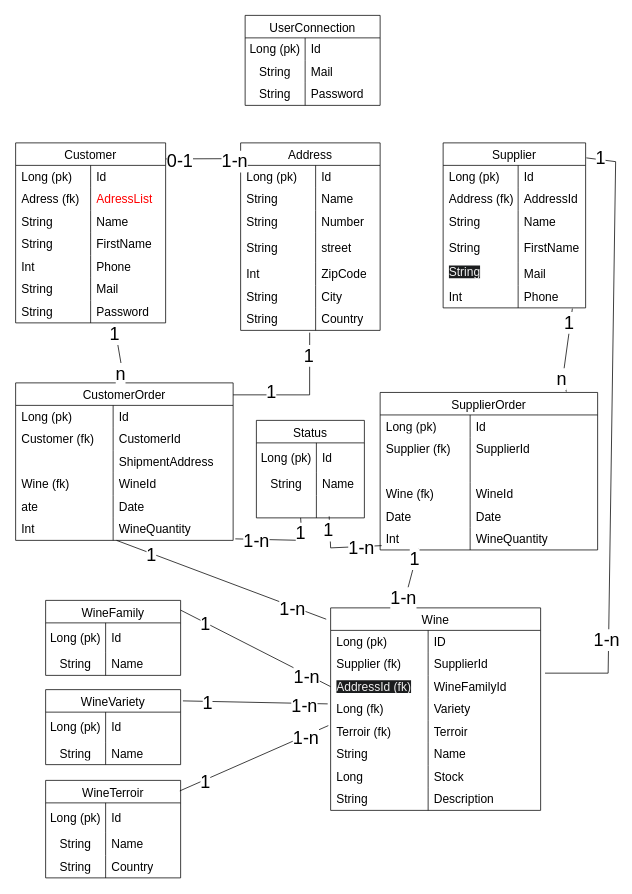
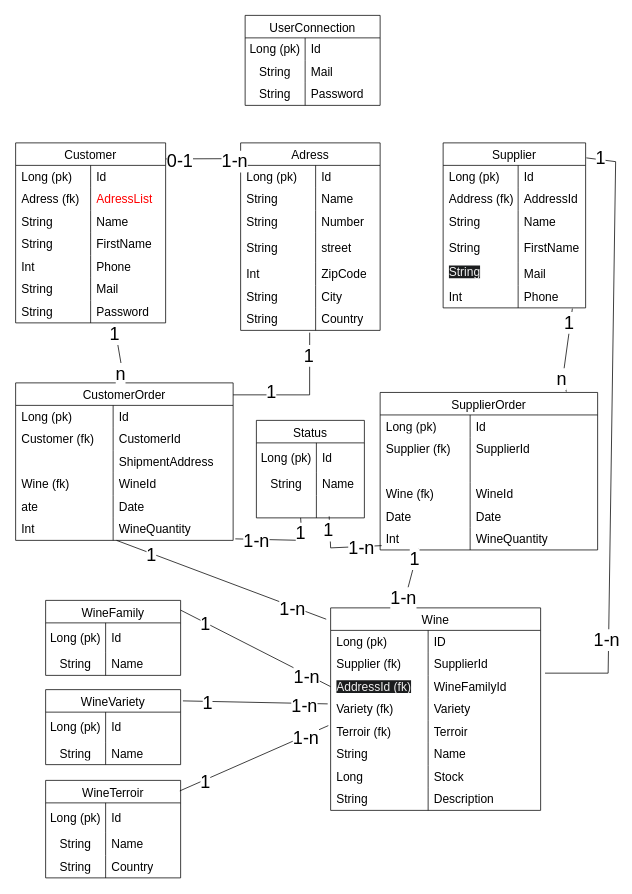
(310, 155) -> (310, 155)
(365, 709) -> (374, 709)
